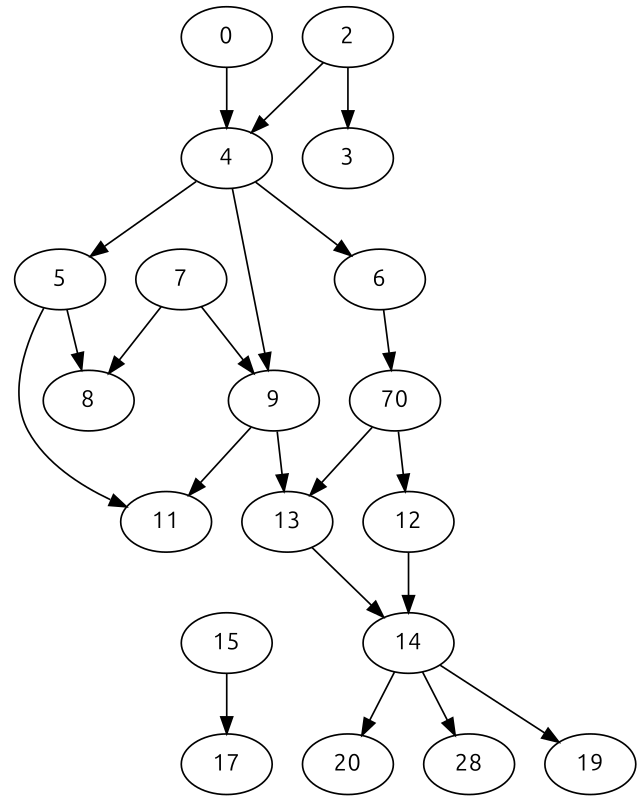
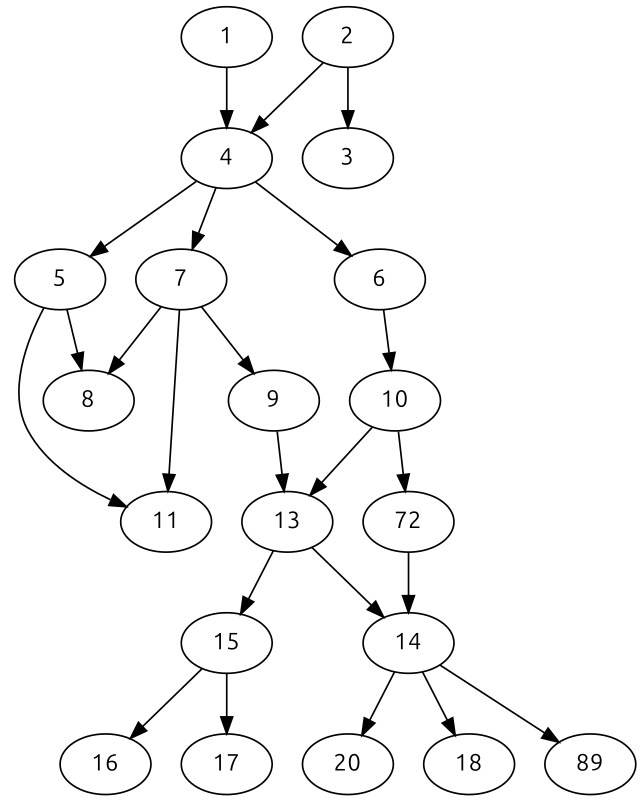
(227, 37) -> (227, 37)
(249, 271) -> (207, 211)
(395, 401) -> (395, 401)
(226, 455) -> (174, 392)
(409, 522) -> (409, 522)
none -> (261, 575)
none -> (106, 764)
(469, 764) -> (469, 764)
(590, 764) -> (590, 764)
